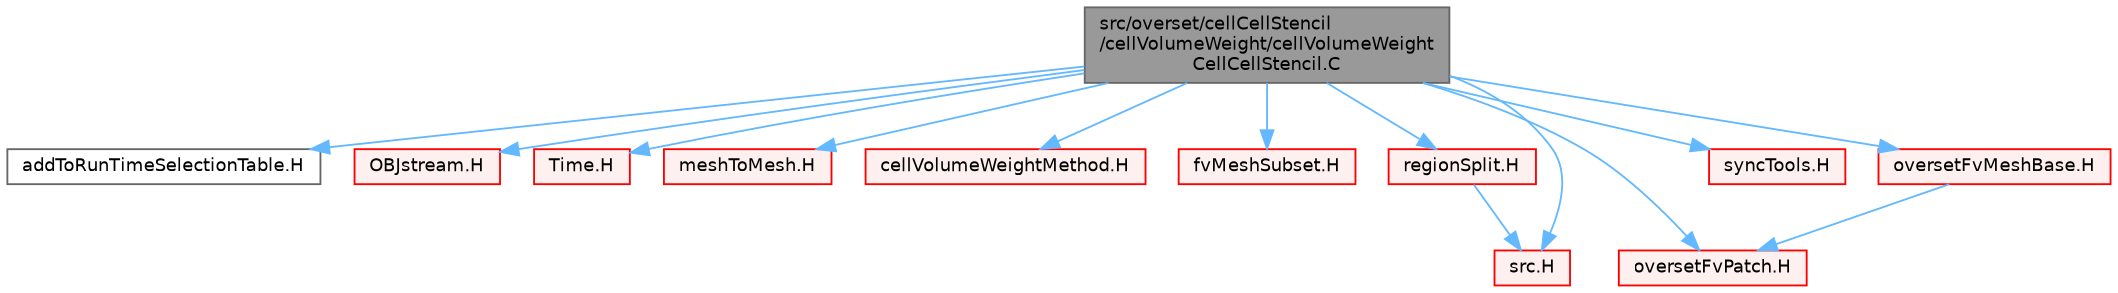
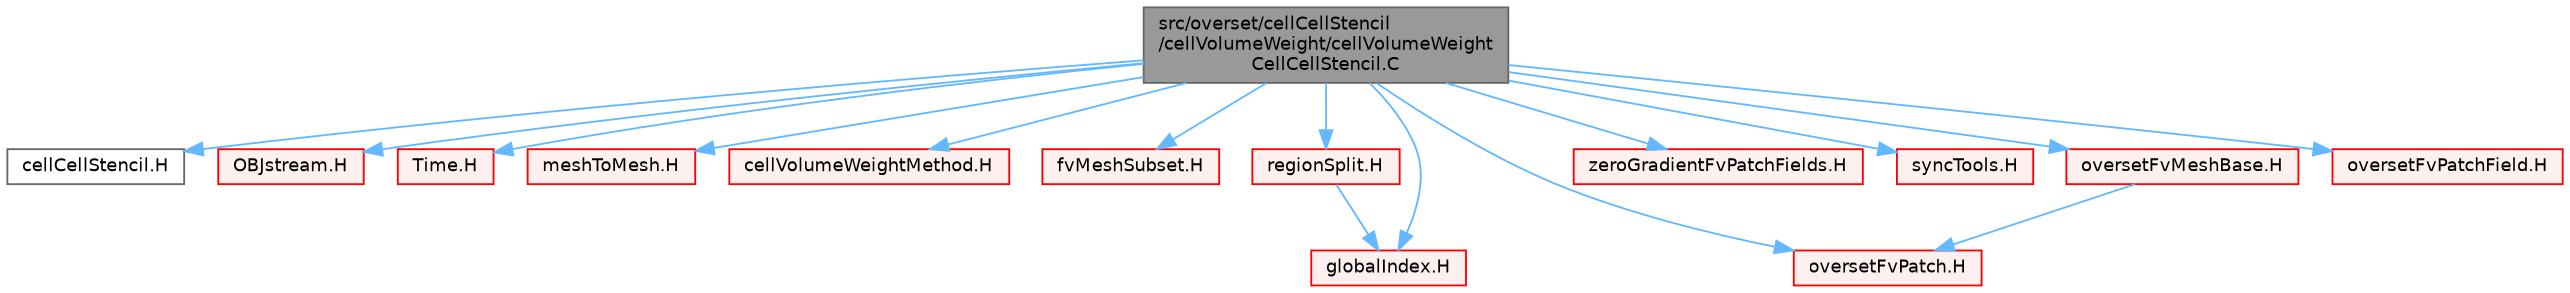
(164, 167) -> (96, 167)
none -> (1718, 167)
none -> (2448, 167)
(1532, 268) -> (1389, 268)
